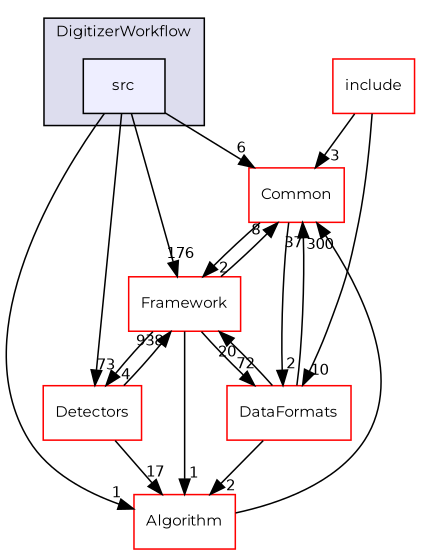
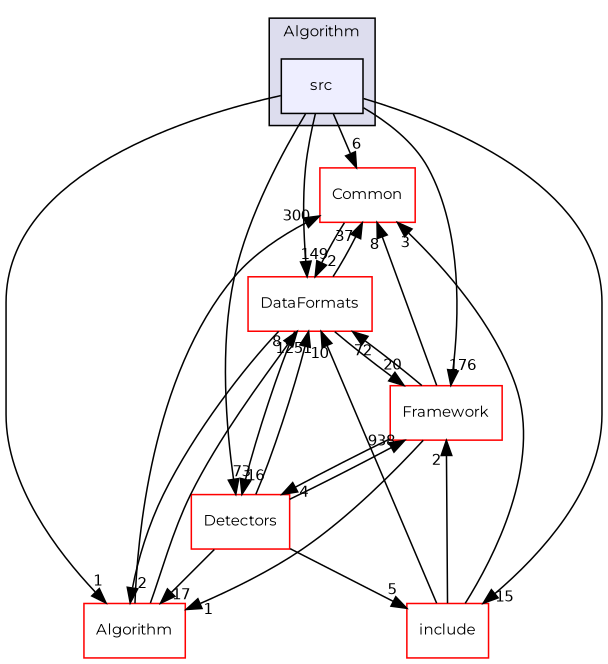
(124, 33) -> (322, 33)
none -> (304, 187)
(236, 244) -> (447, 529)
none -> (601, 299)
none -> (268, 405)
none -> (283, 421)
none -> (206, 466)
none -> (342, 575)
